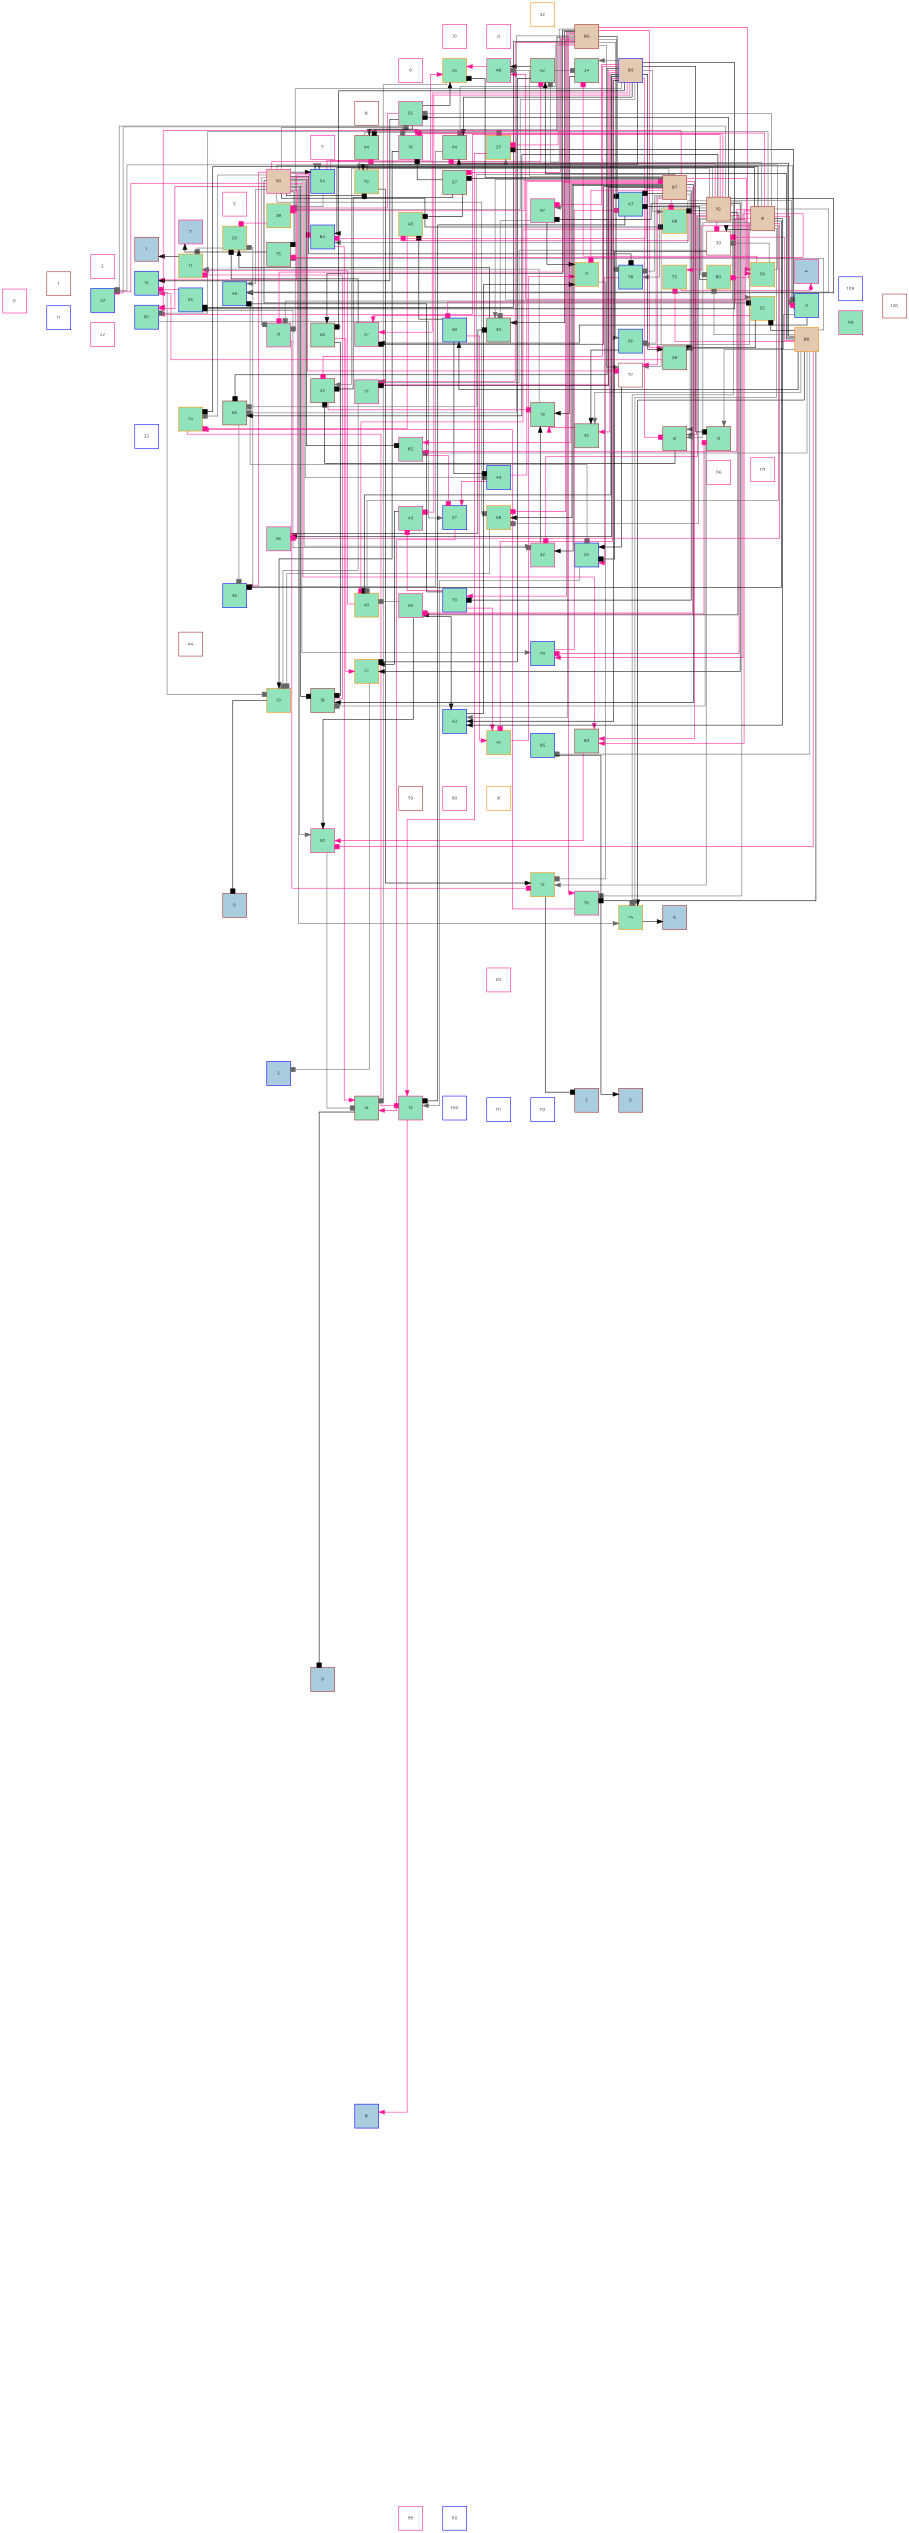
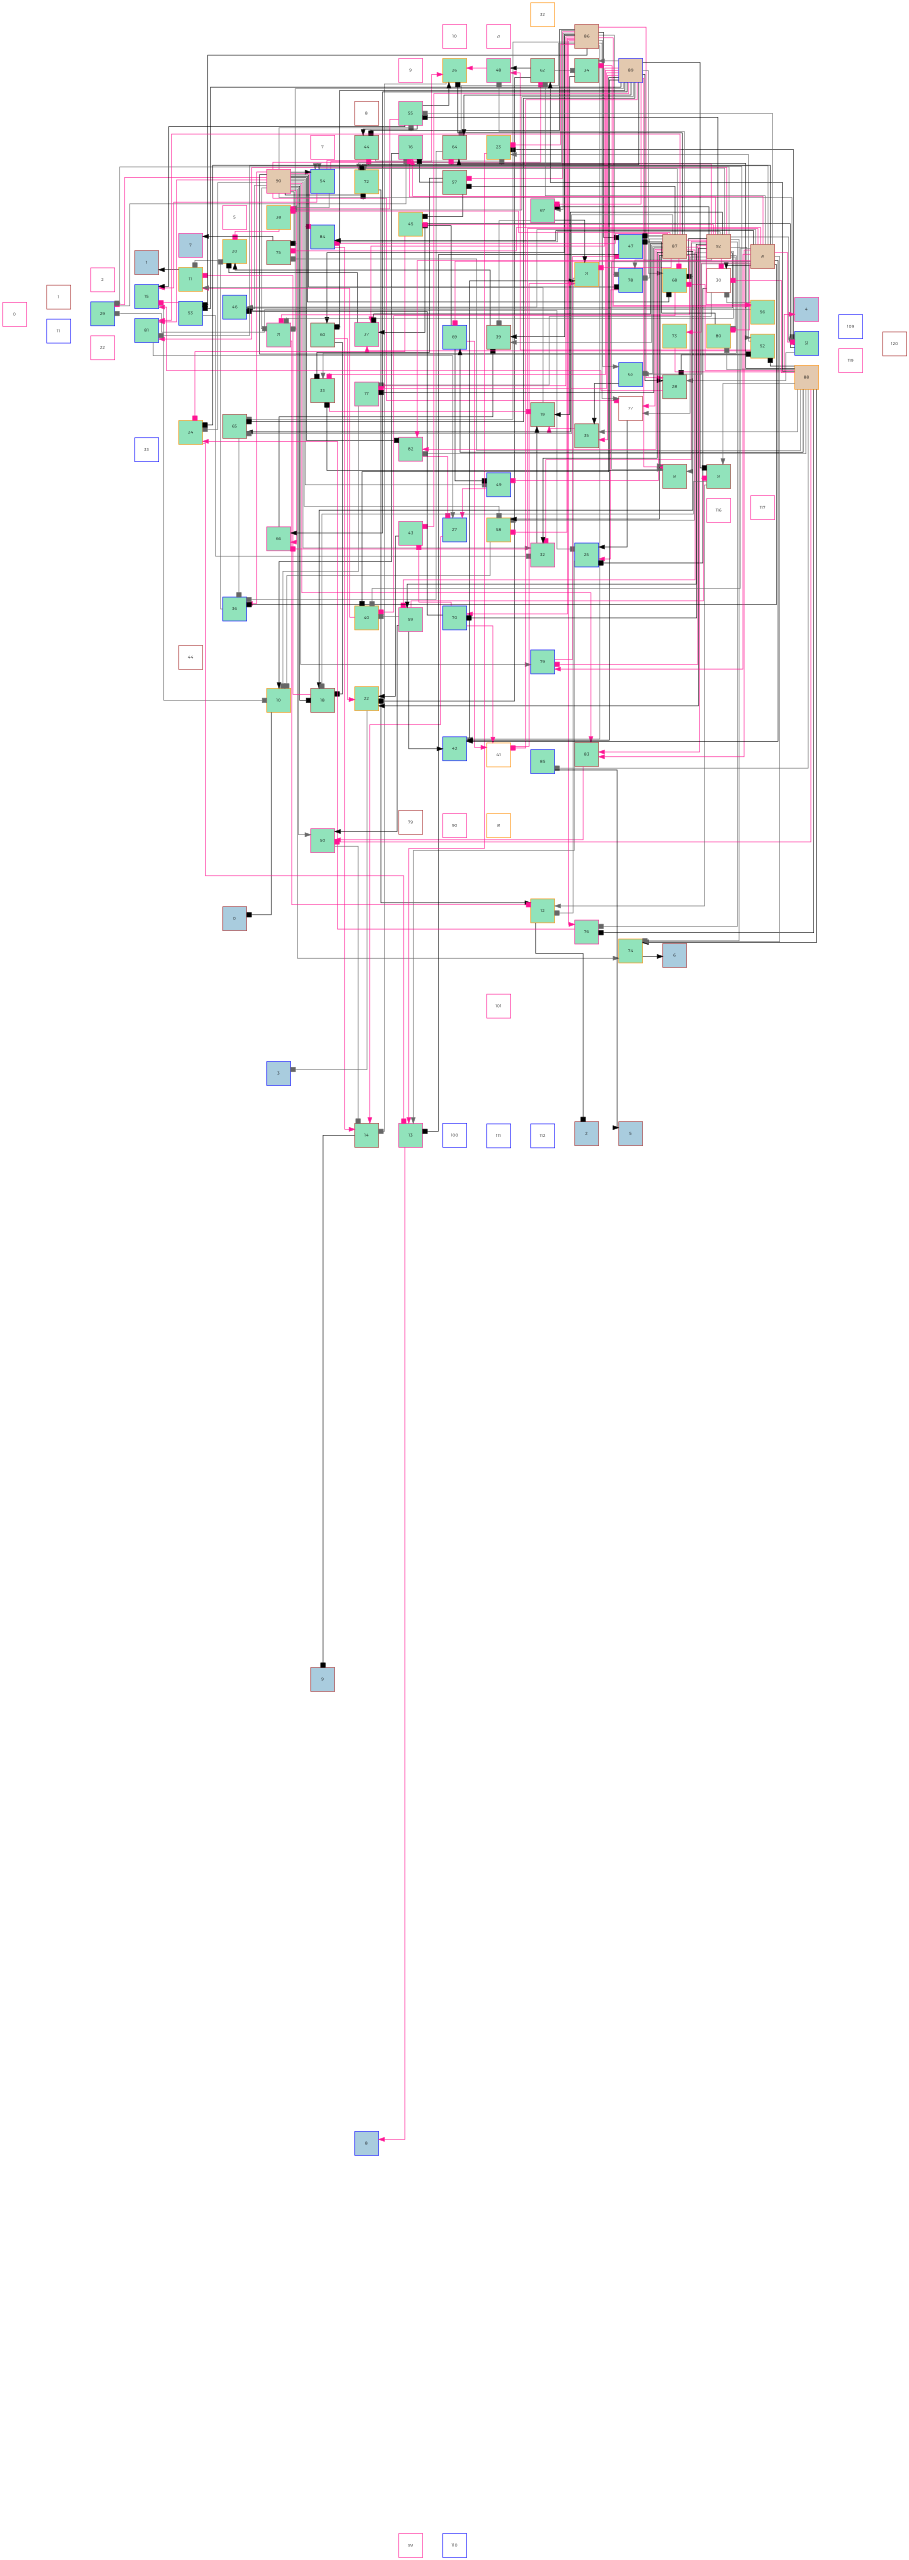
(541, 164) -> (541, 165)
(527, 271) -> (647, 481)
(851, 323) -> (851, 361)
(675, 340) -> (705, 366)
(499, 743) -> (499, 755)
